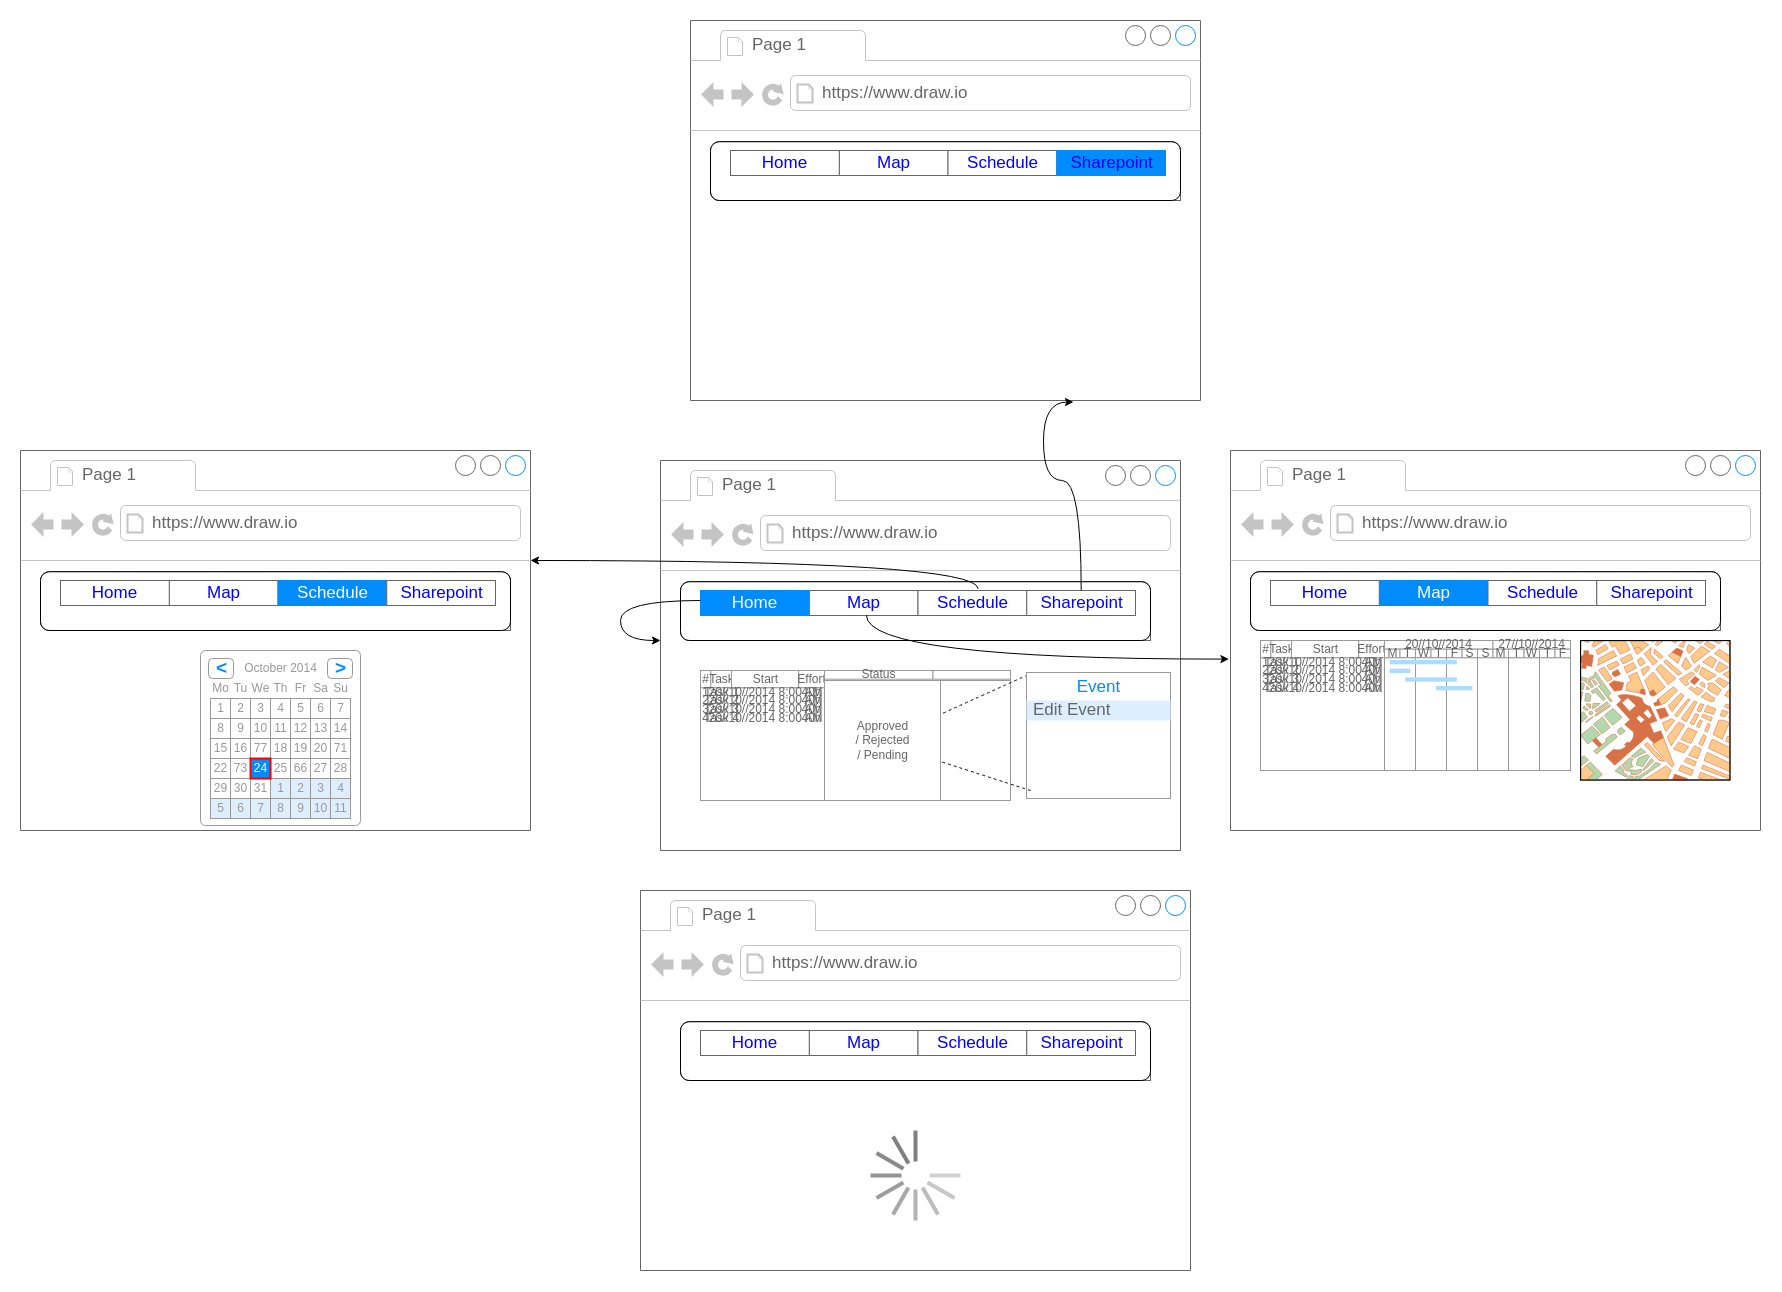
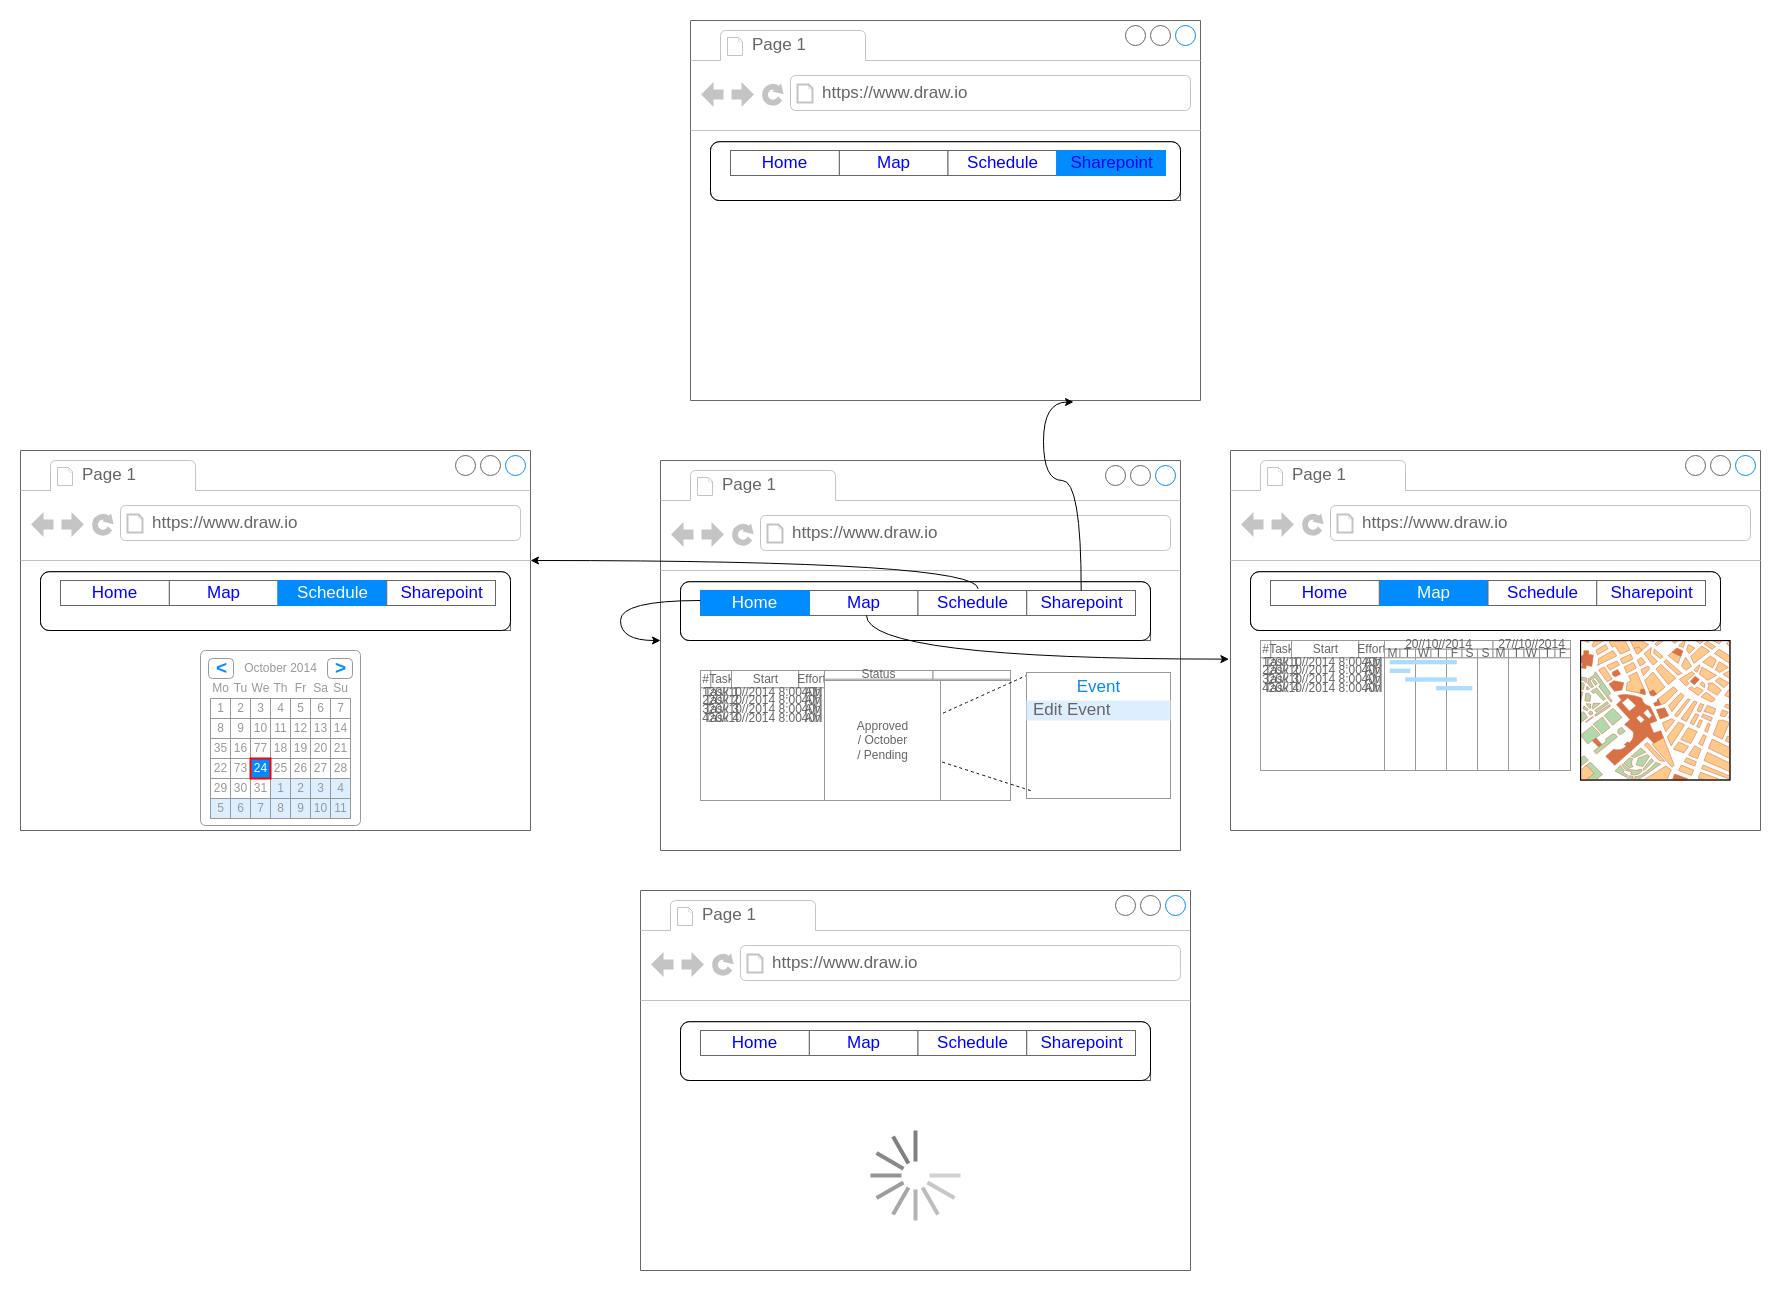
(883, 741) -> (883, 741)
(221, 749) -> (221, 749)
(341, 749) -> (341, 749)
(301, 769) -> (301, 769)
